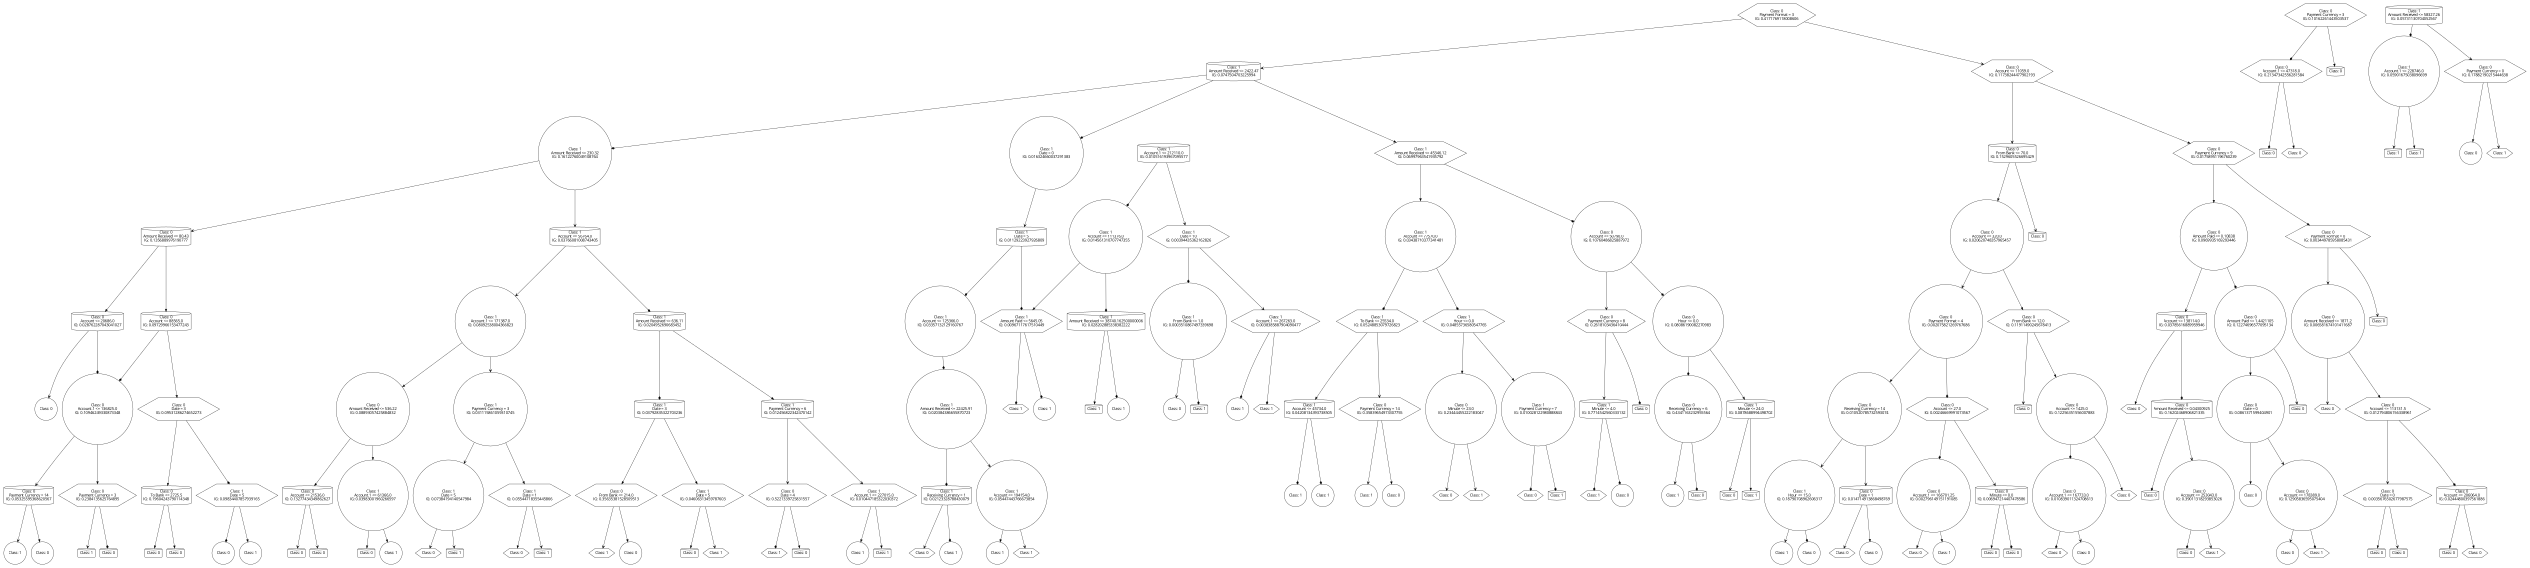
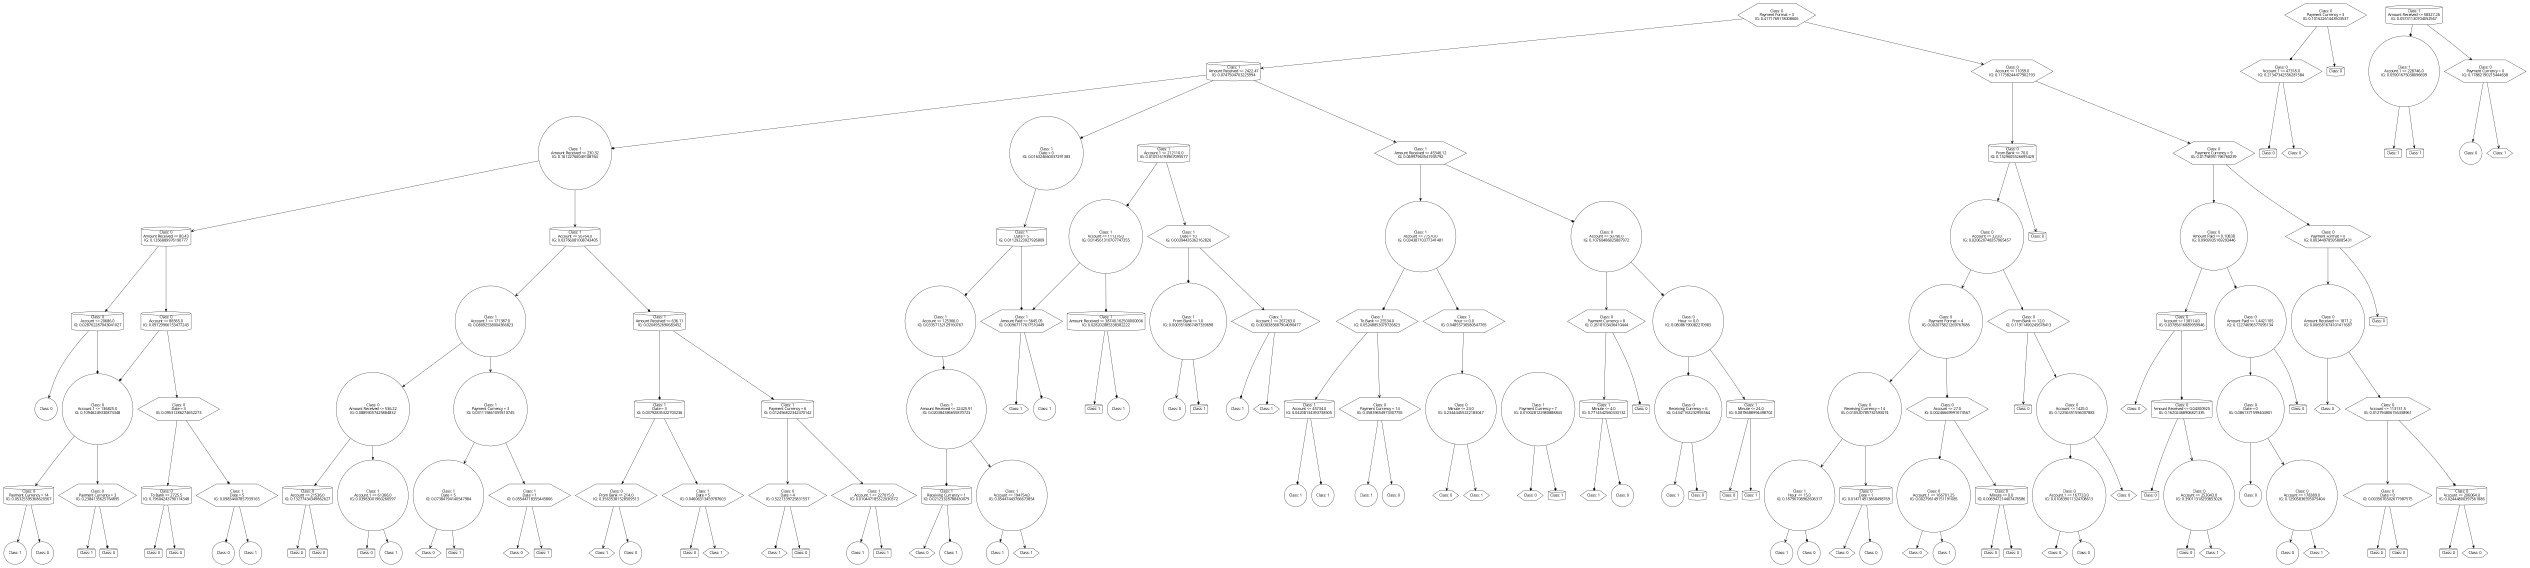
(1493, 356) -> none
